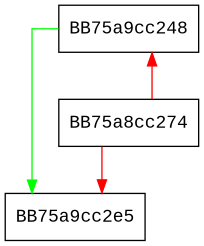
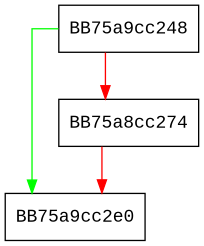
(152, 82) -> (105, 69)
(75, 217) -> (75, 217)
